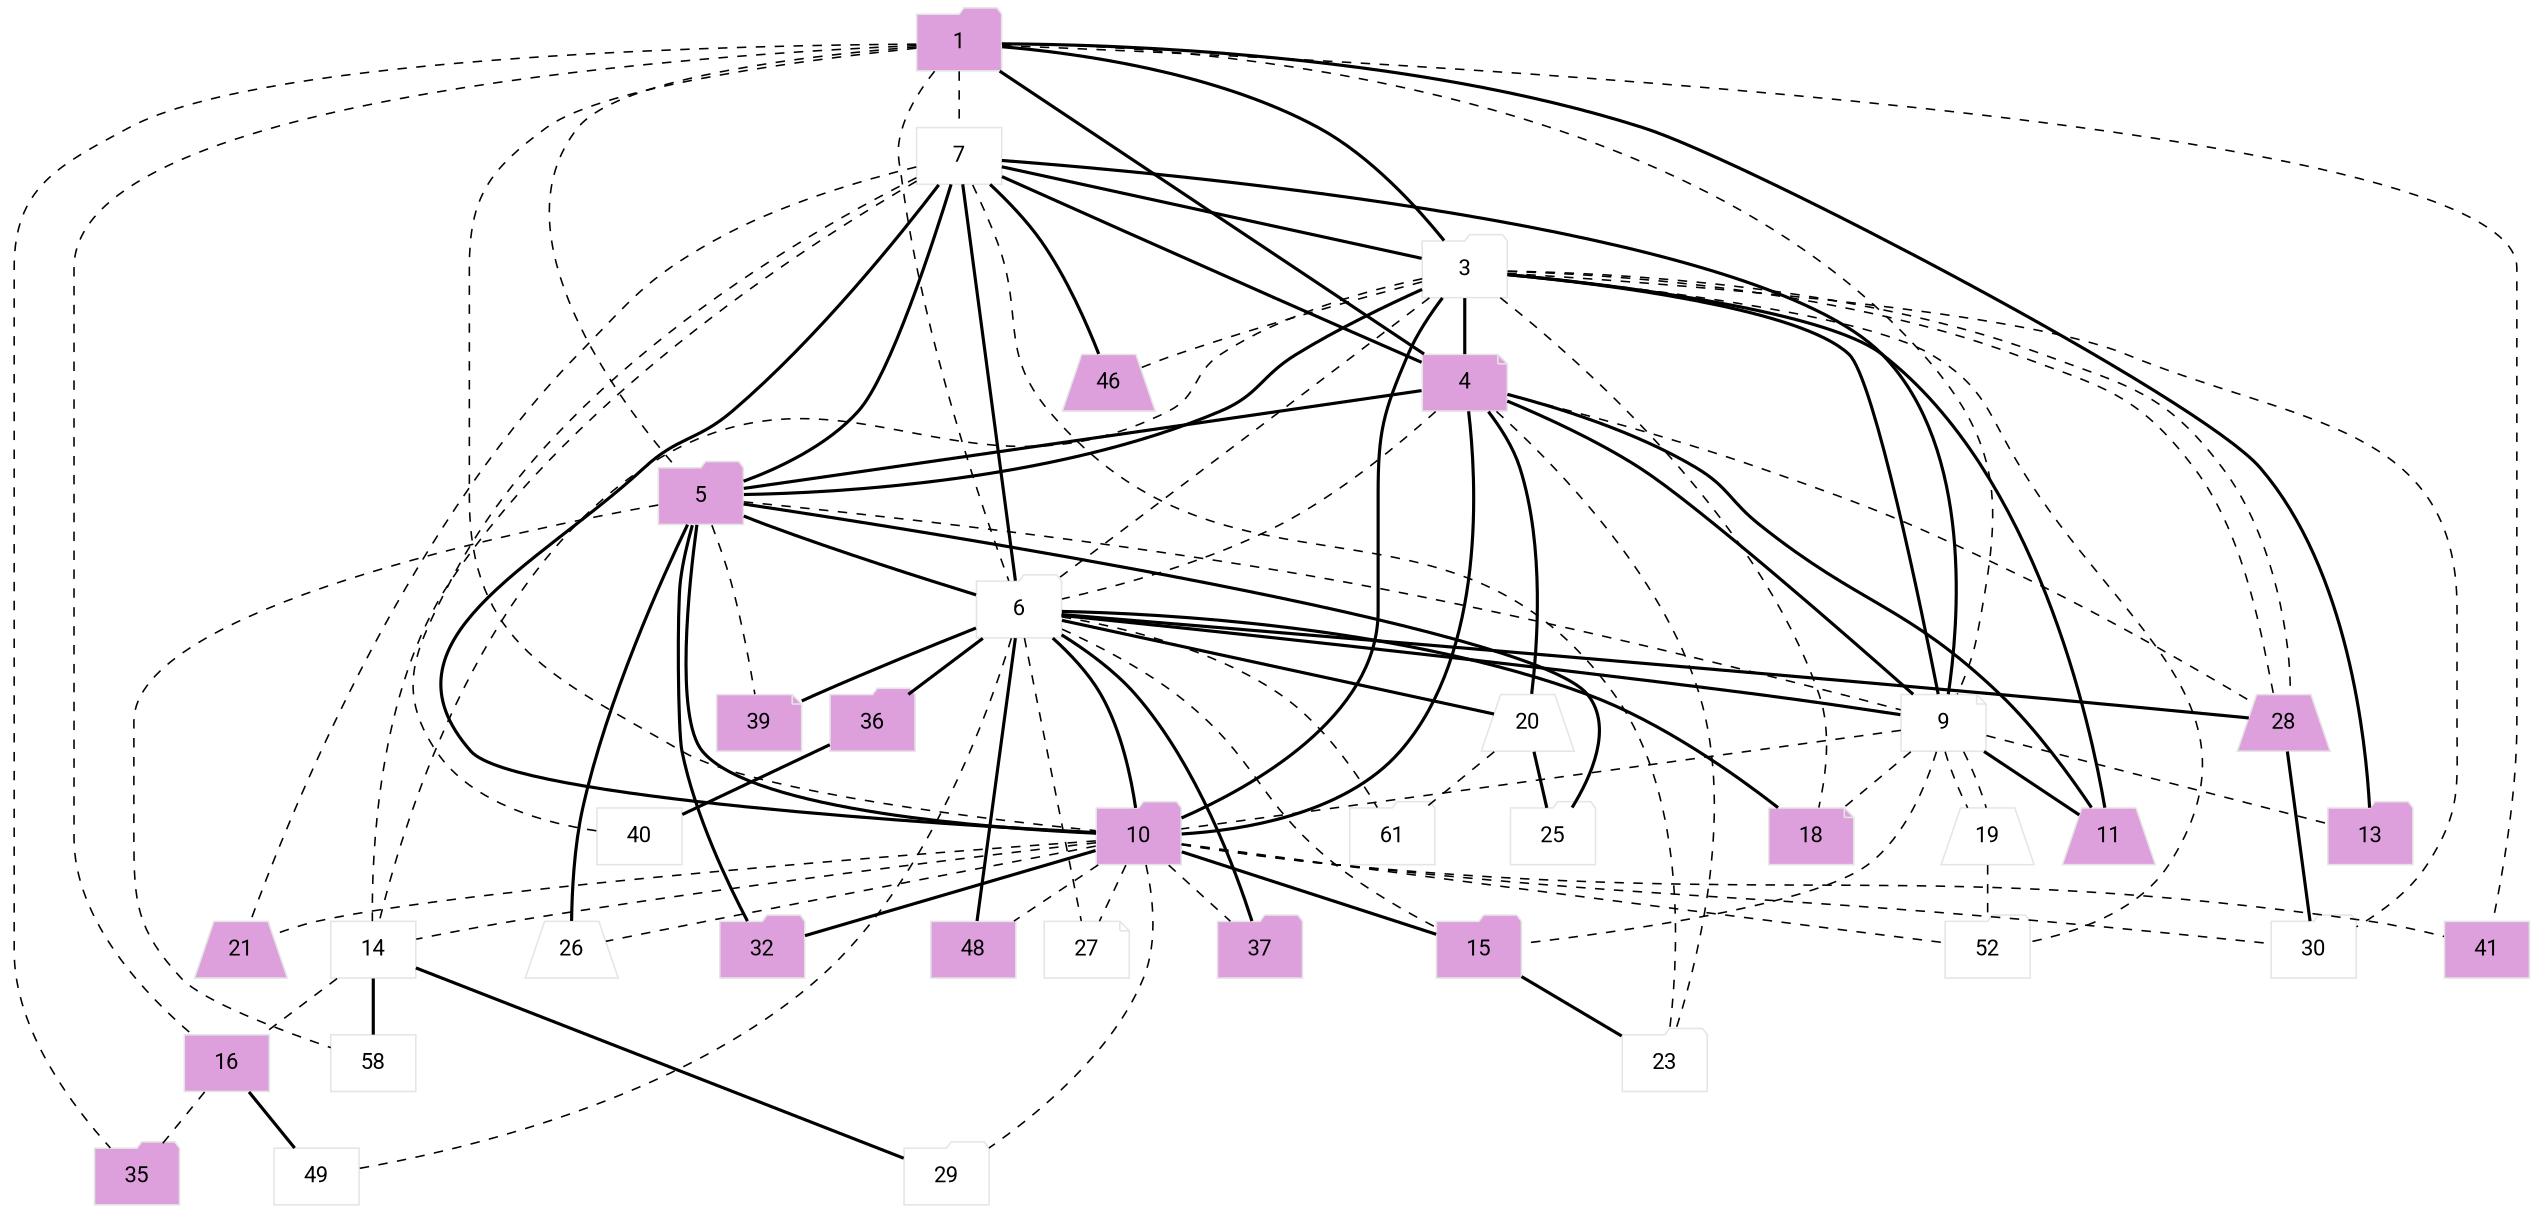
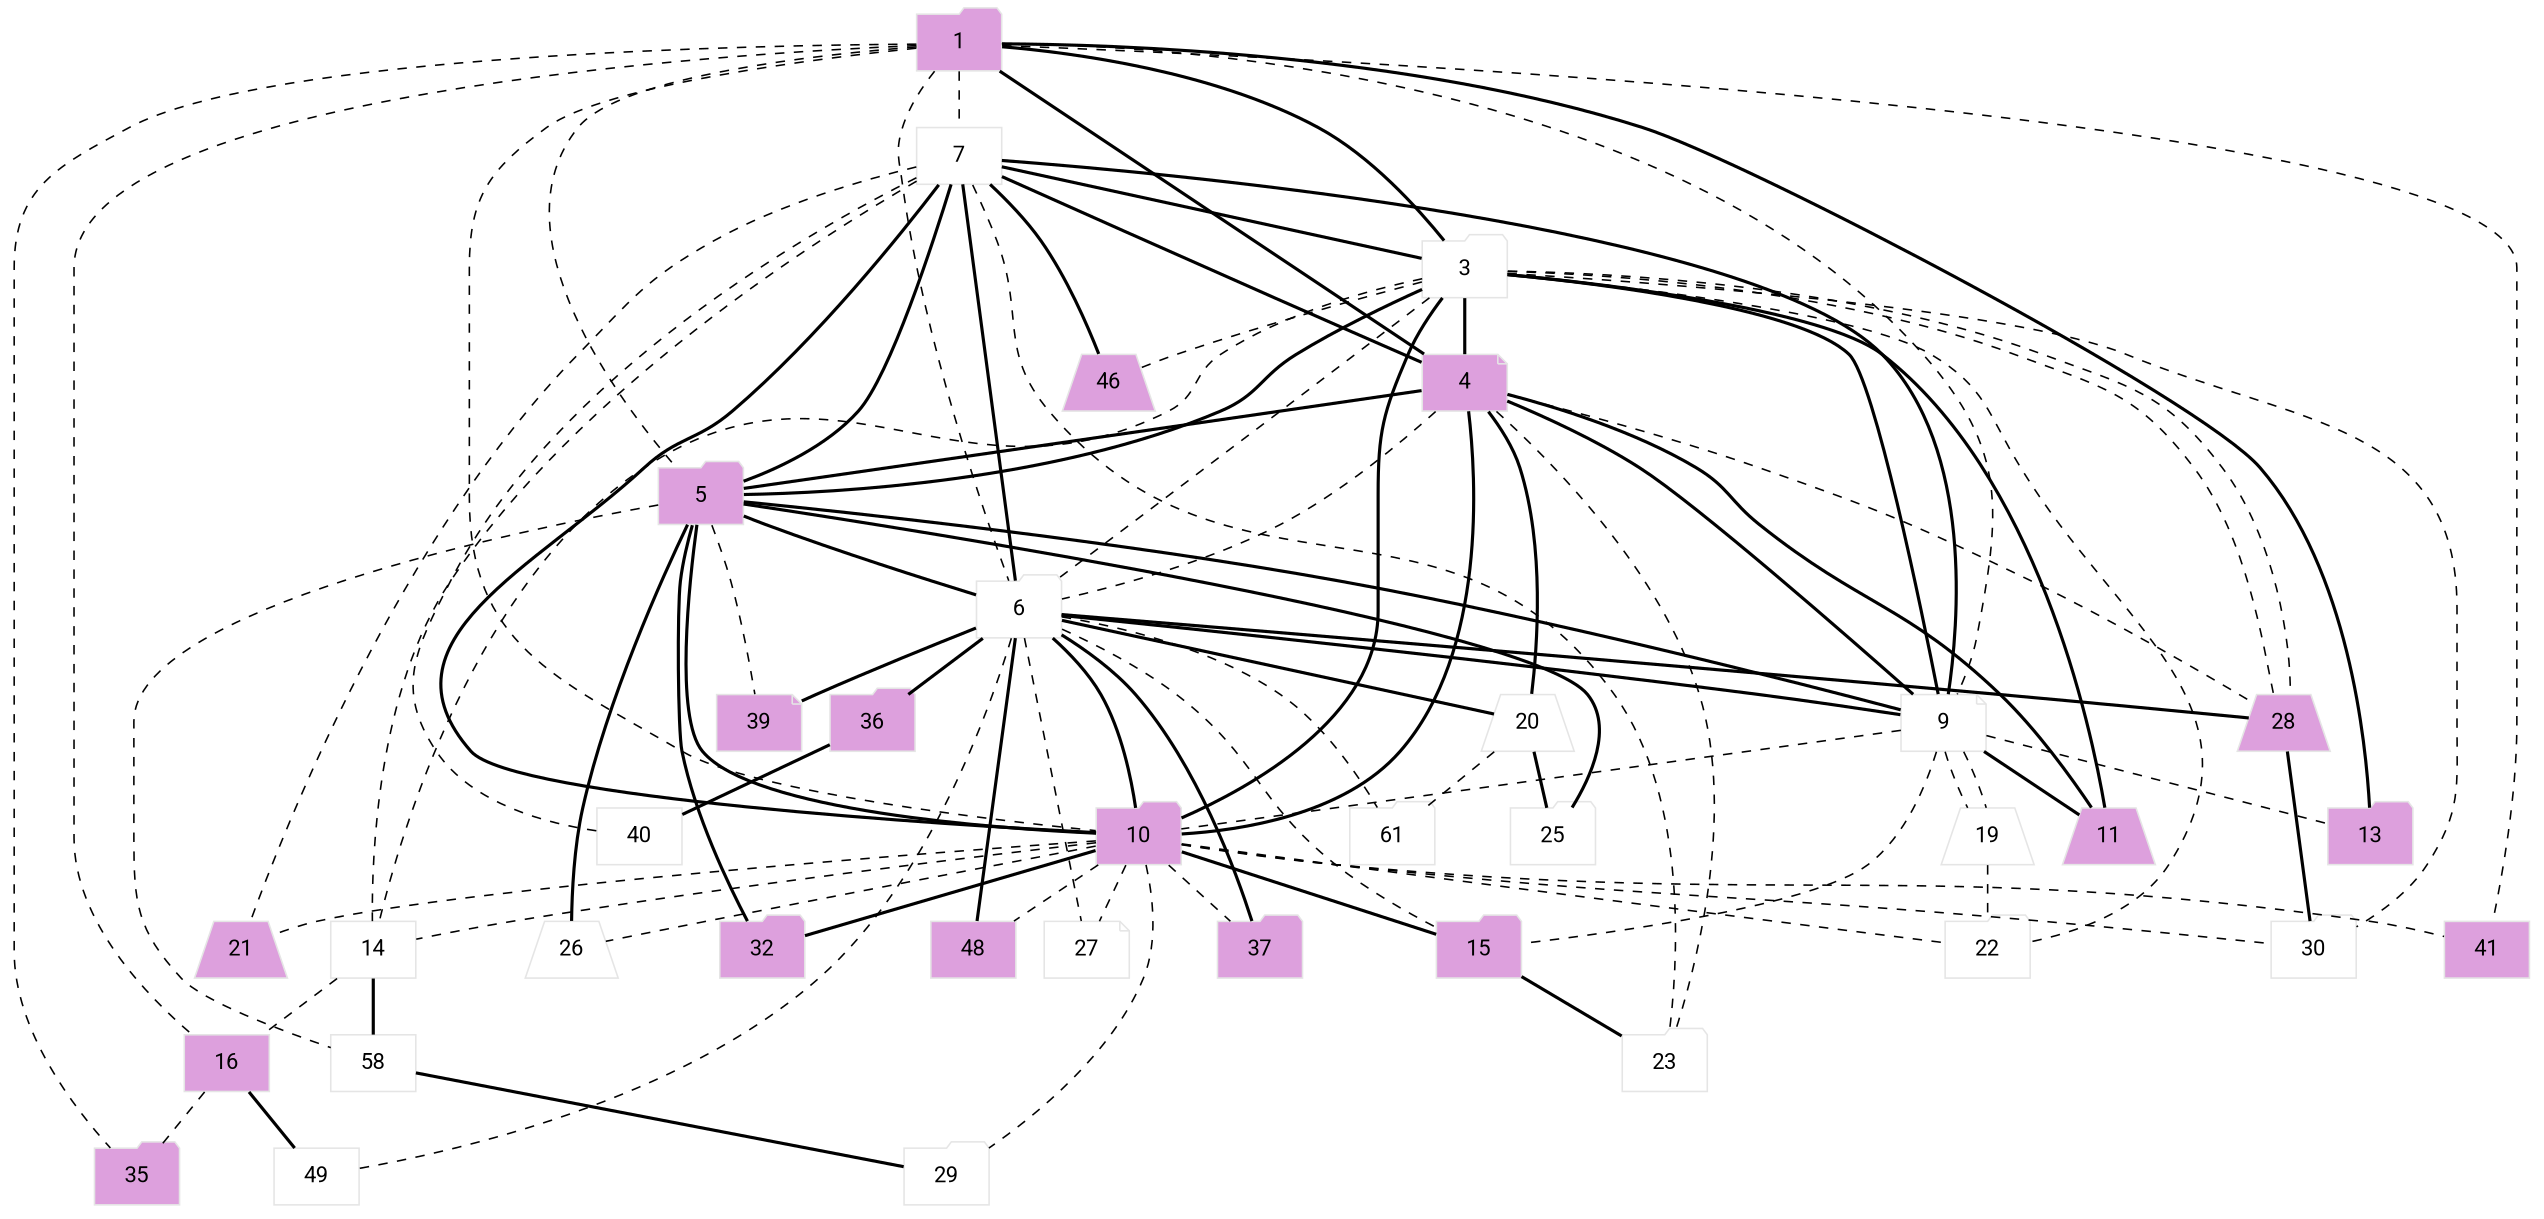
(1327, 579) -> (1327, 579)
(1811, 836) -> none
(1988, 950) -> (1988, 950)
(660, 1063) -> (660, 1120)
